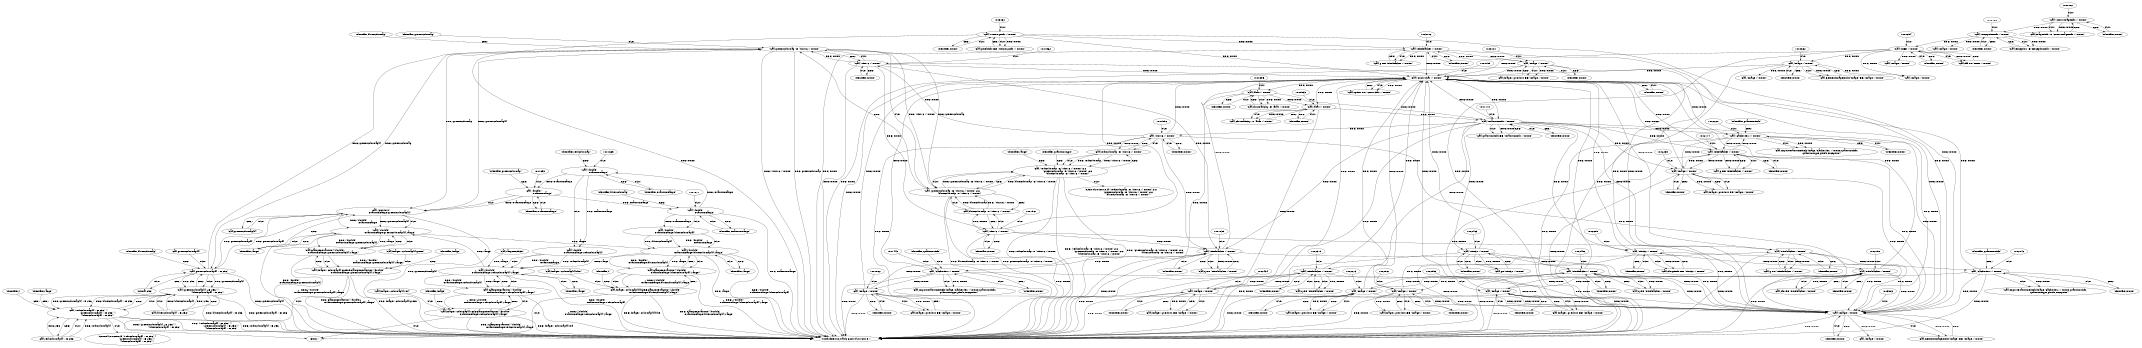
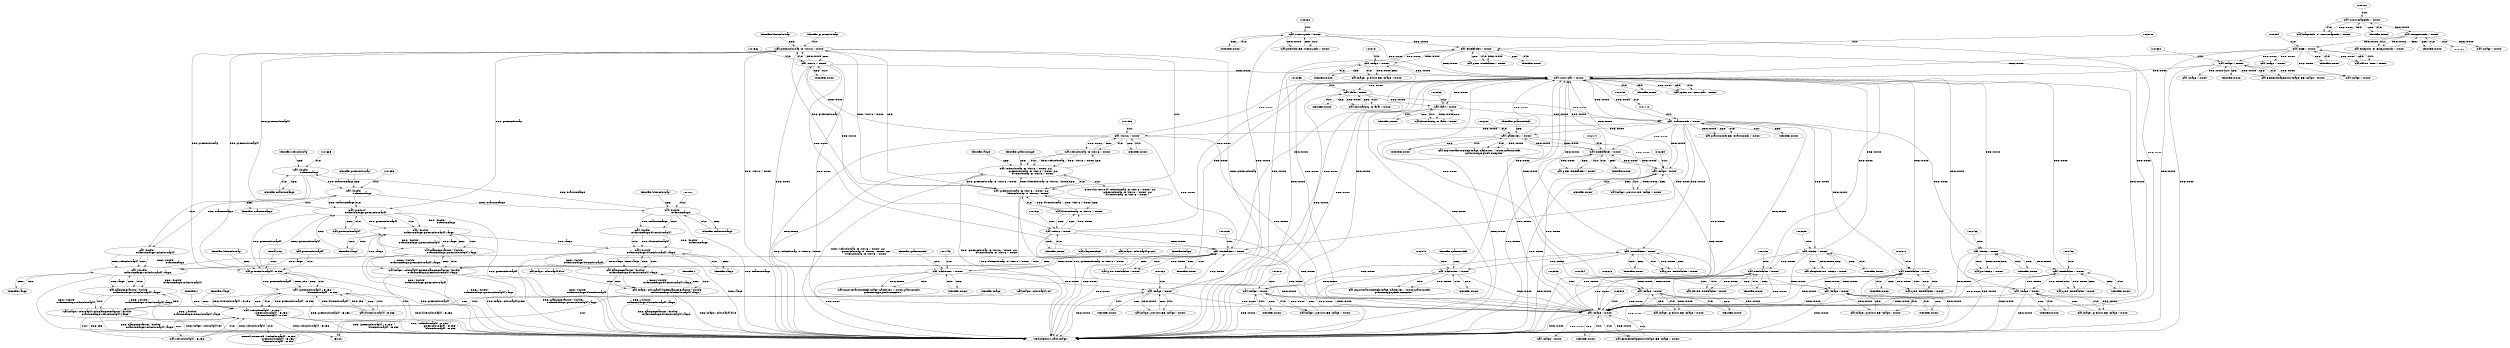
(1992, 26) -> (2440, 42)
(1459, 70) -> (1632, 99)
(173, 279) -> none
(846, 339) -> (1051, 339)
